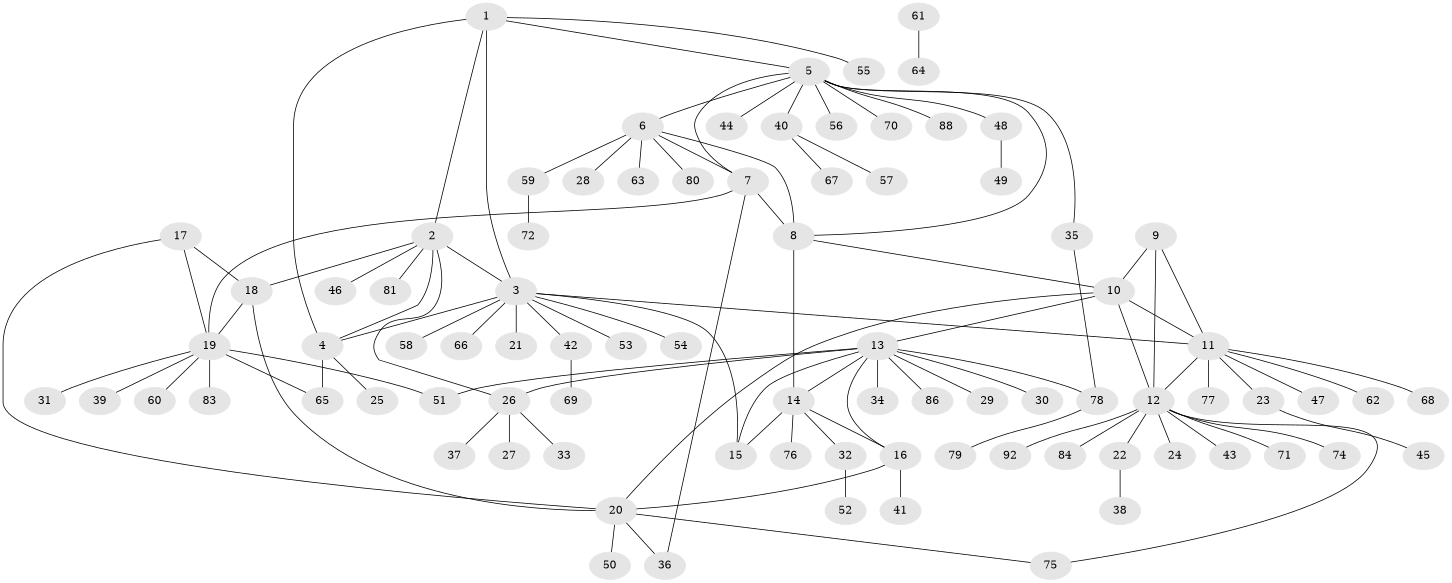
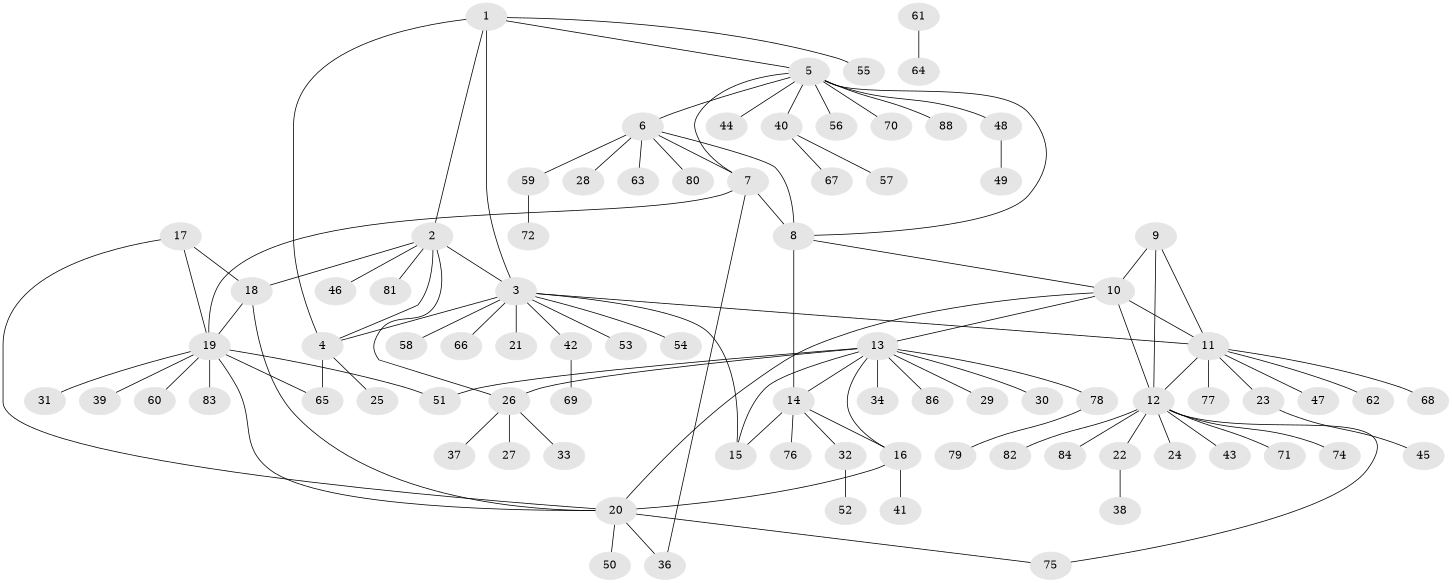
(1072, 236) -> none
(1010, 456) -> (1010, 456)
none -> (368, 498)
